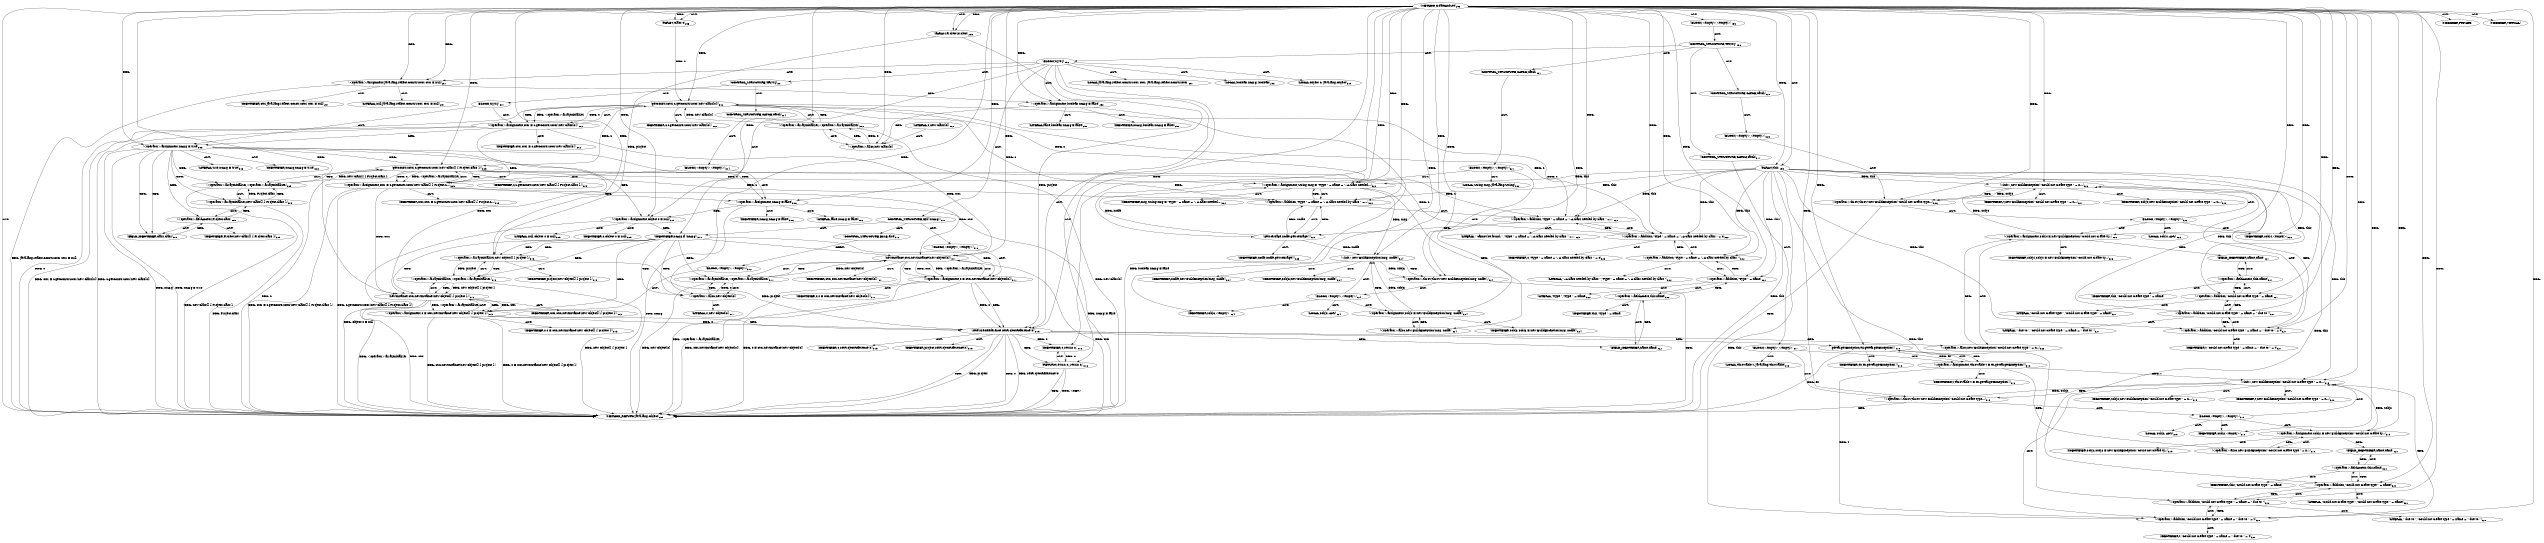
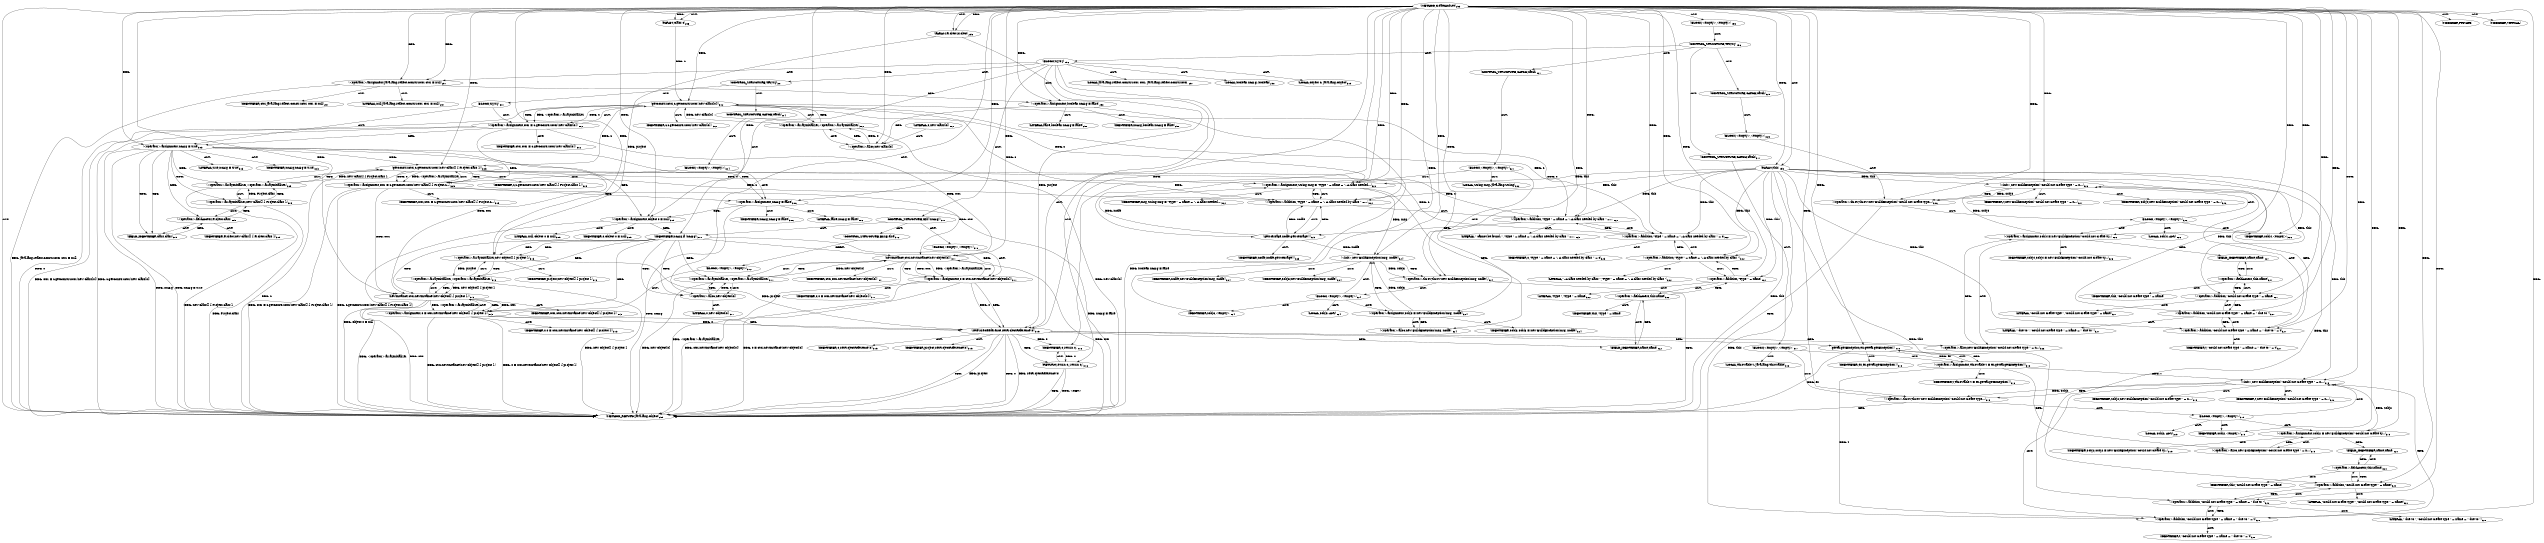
(905, 158) -> (905, 158)
